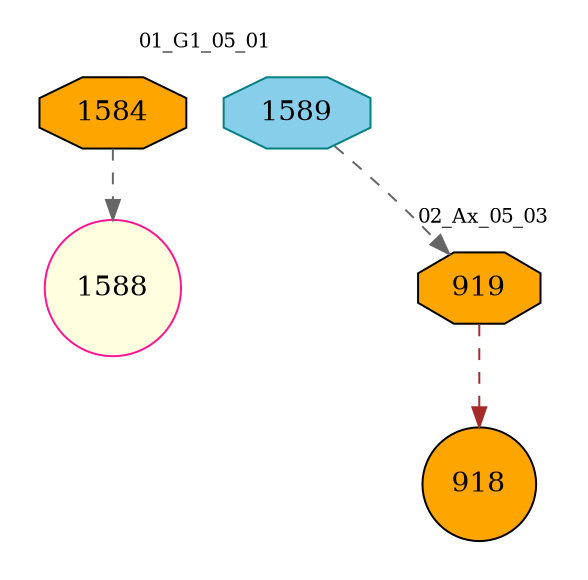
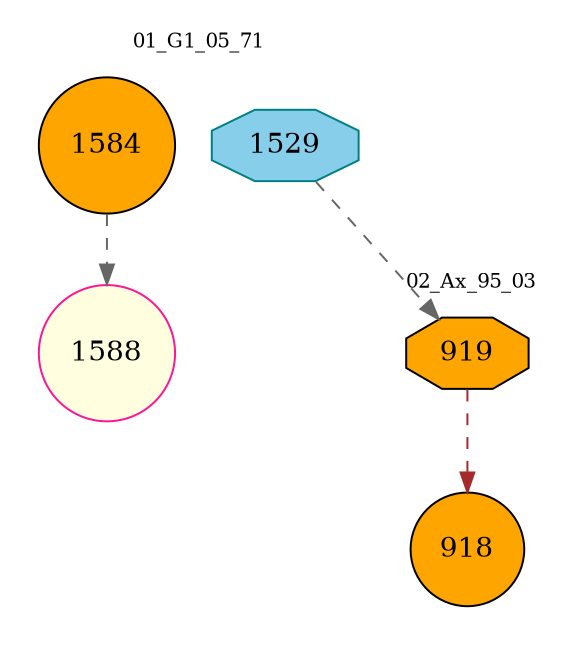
(205, 43) -> (199, 43)
(113, 113) -> (107, 145)
(297, 113) -> (285, 145)
(483, 218) -> (471, 283)
